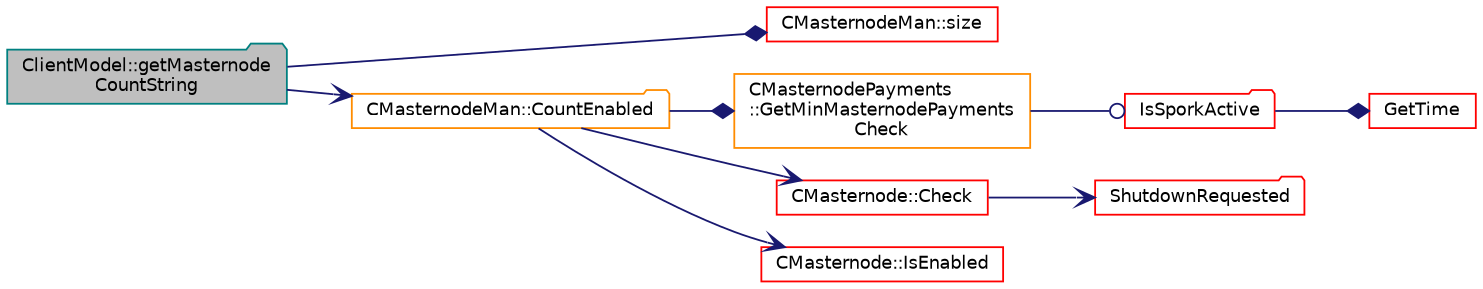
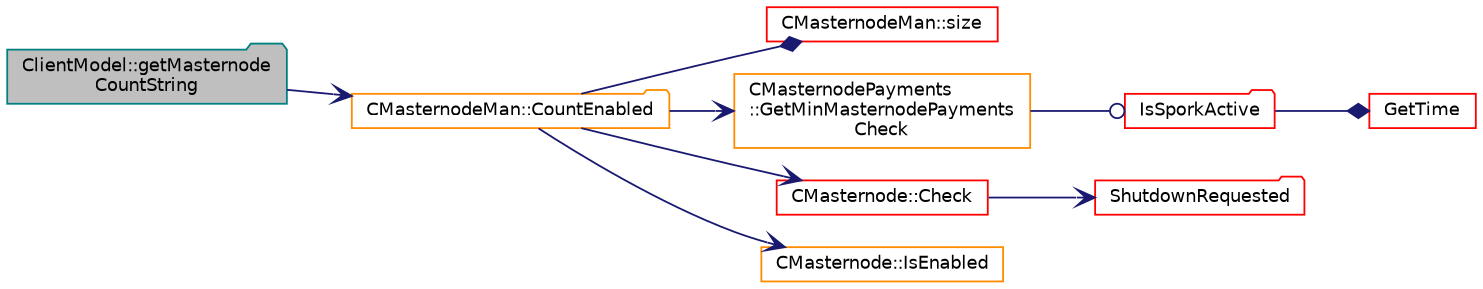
(516, 50) -> (681, 70)
(692, 111) -> (692, 111)
(882, 264) -> (882, 264)
